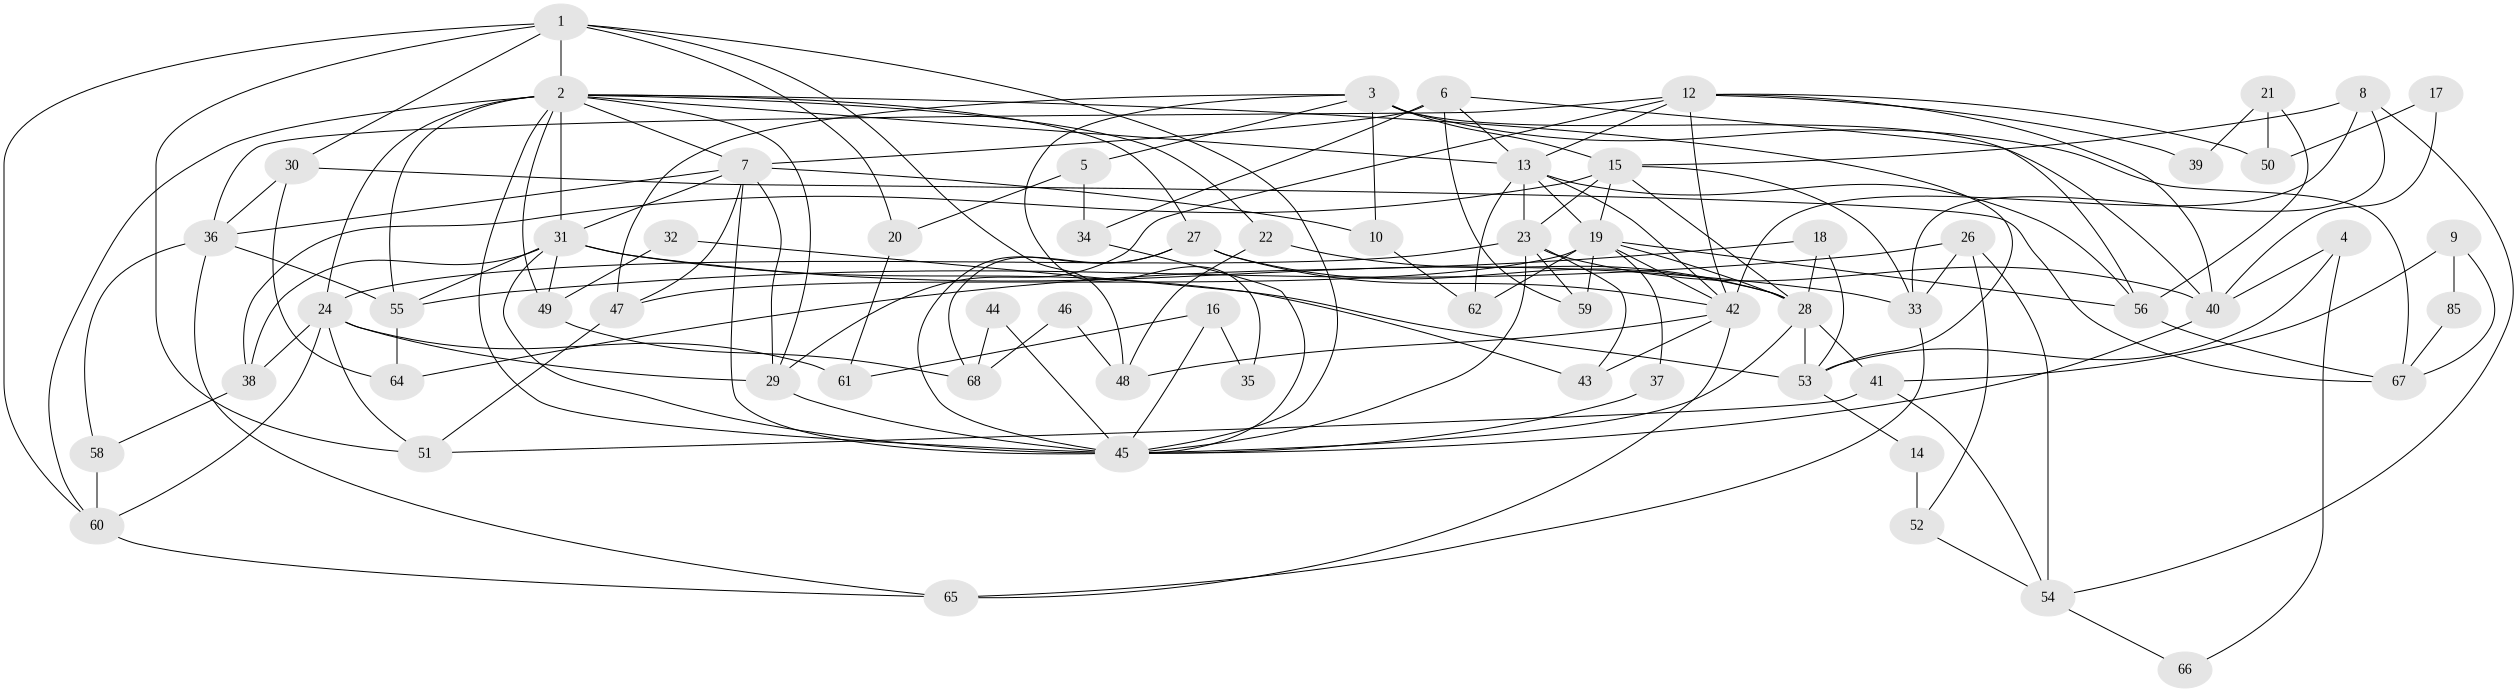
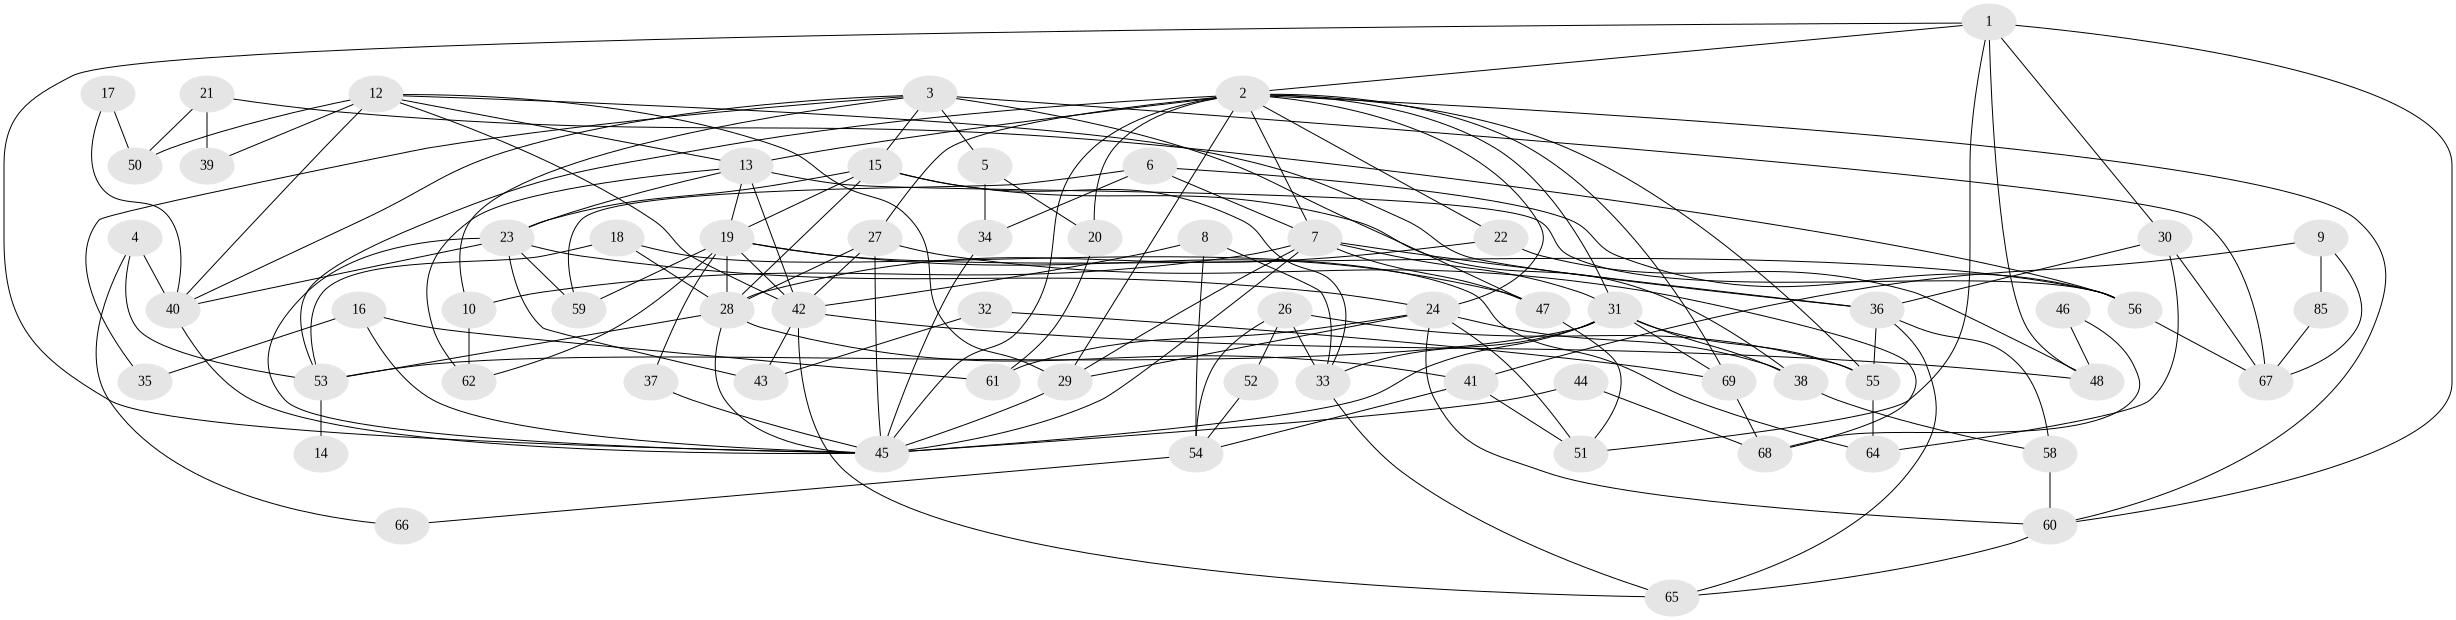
(766, 88) -> (1140, 126)
(1484, 130) -> none
(1975, 151) -> none
(545, 310) -> (1729, 382)
(1917, 490) -> none
